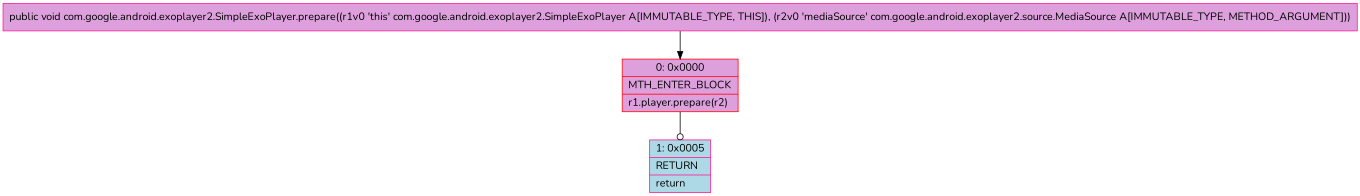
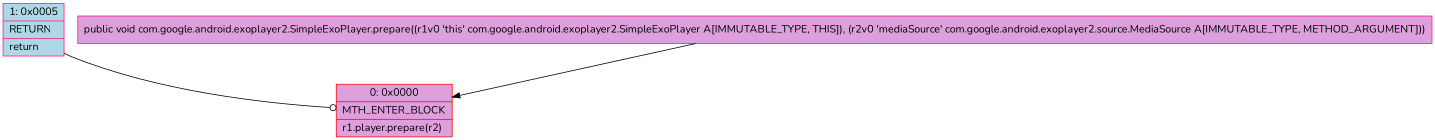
(680, 123) -> (195, 91)
